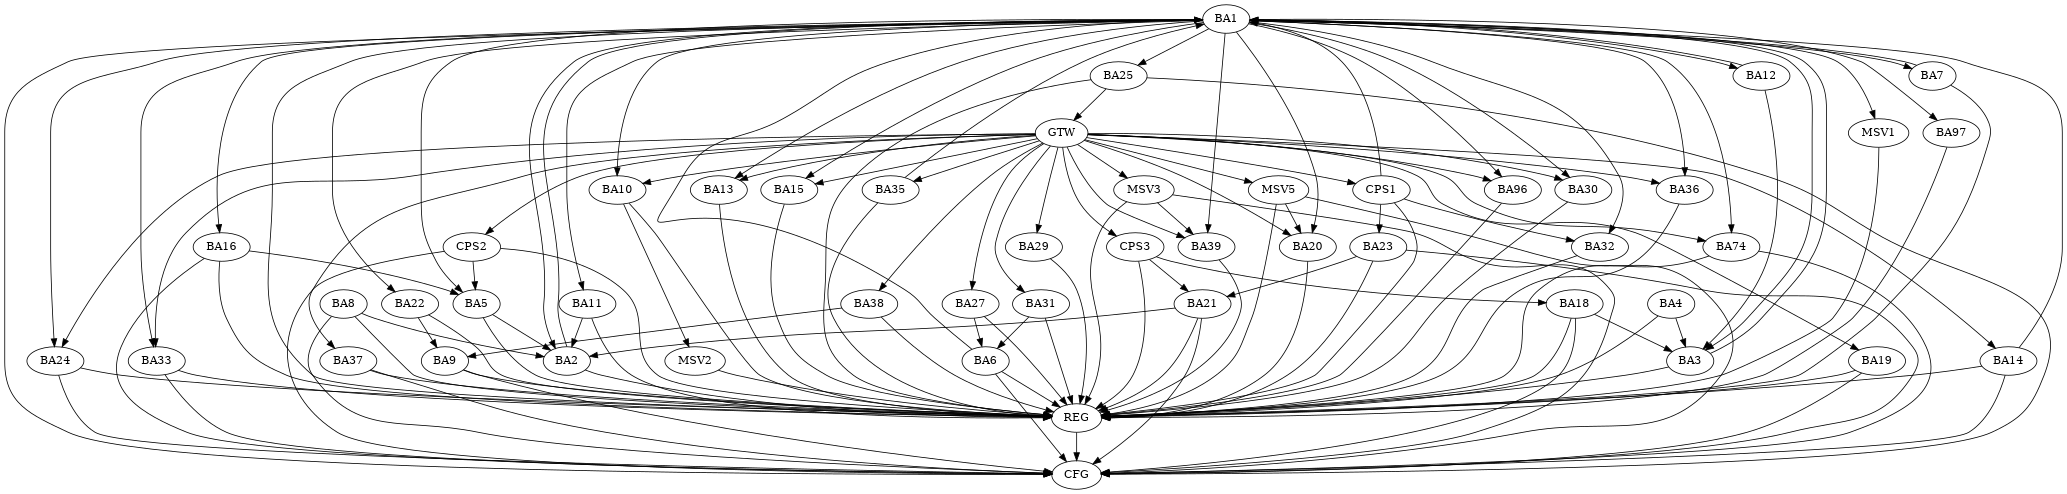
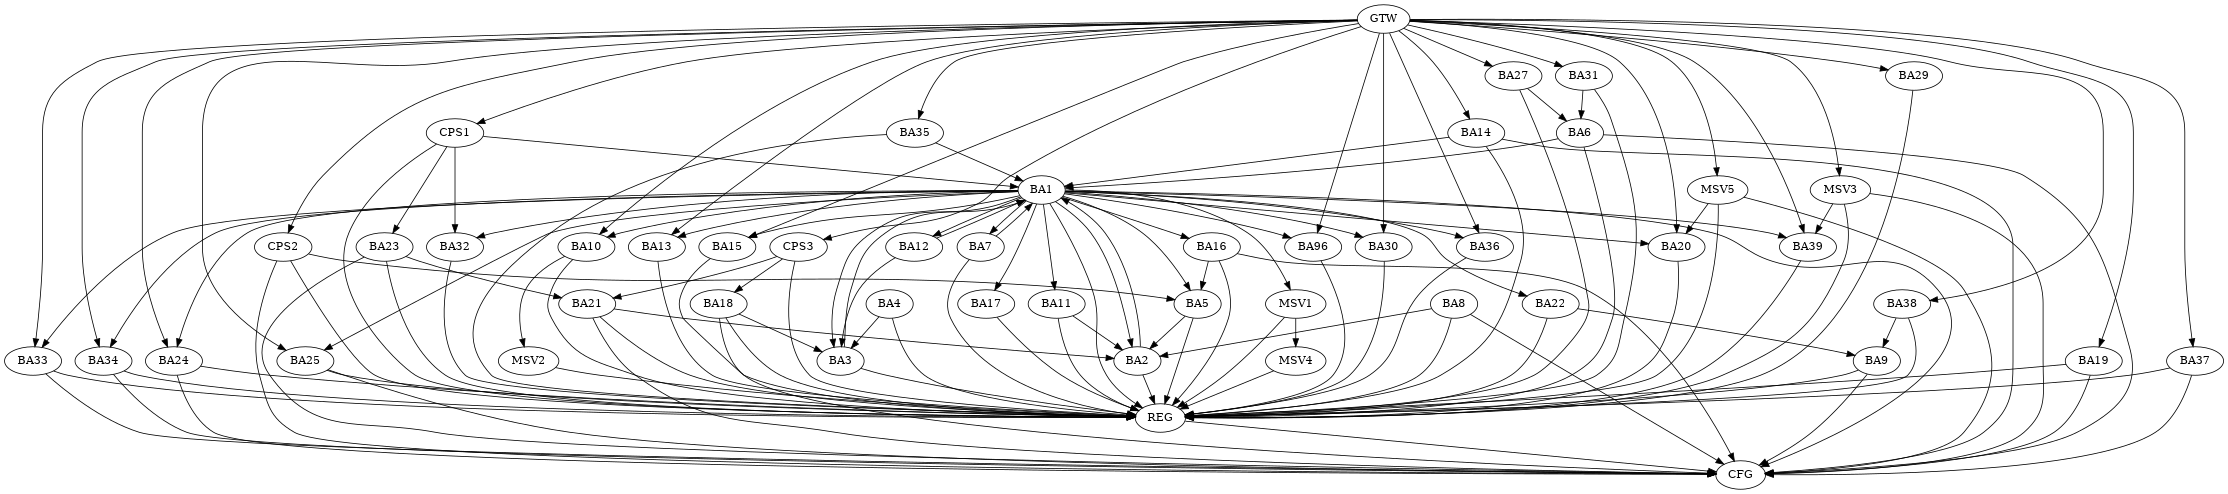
(1093, 102) -> (636, 44)
(1951, 133) -> (986, 304)
(1731, 247) -> (104, 361)
none -> (1296, 361)
